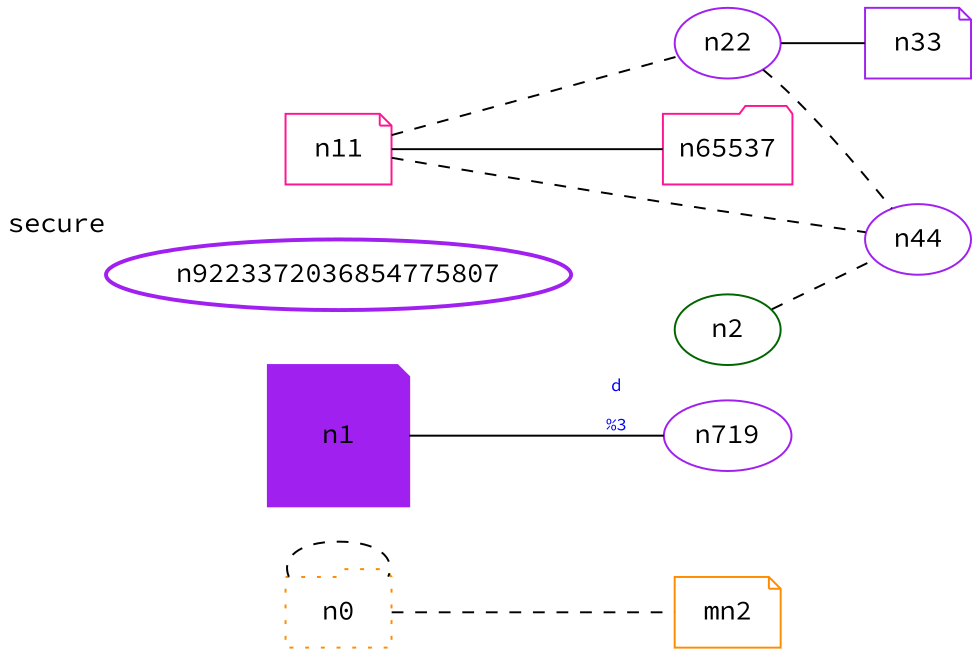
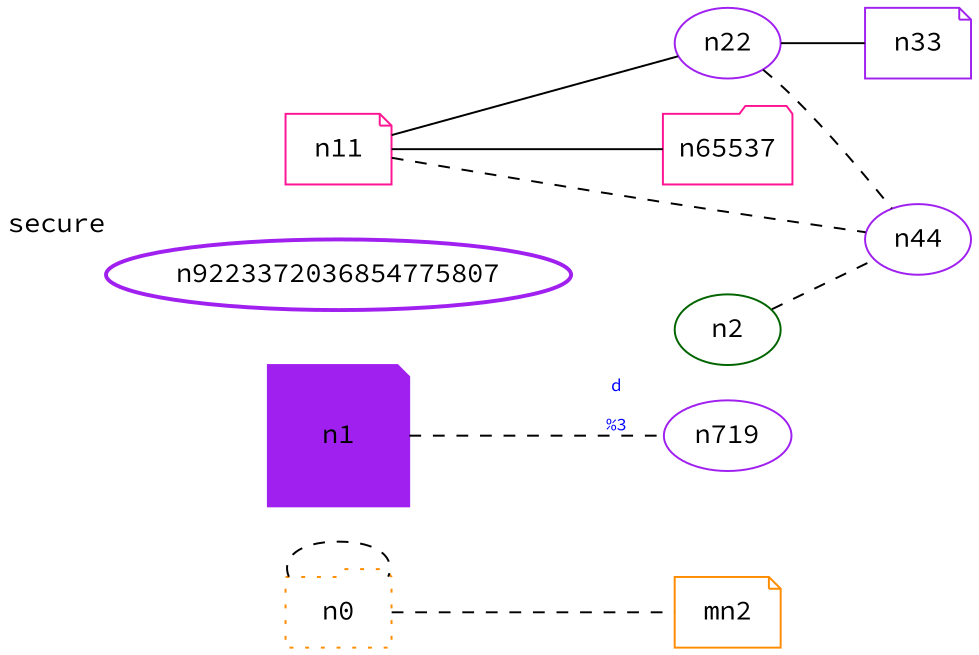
(535, 96) -> (535, 96)
(537, 436) -> (537, 436)
